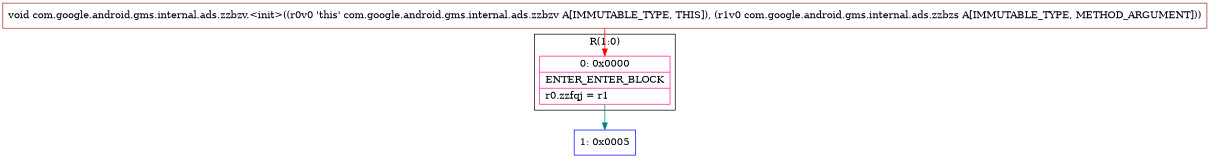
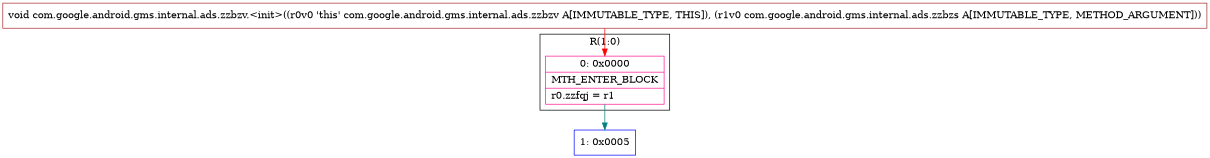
(605, 80) -> (605, 80)
